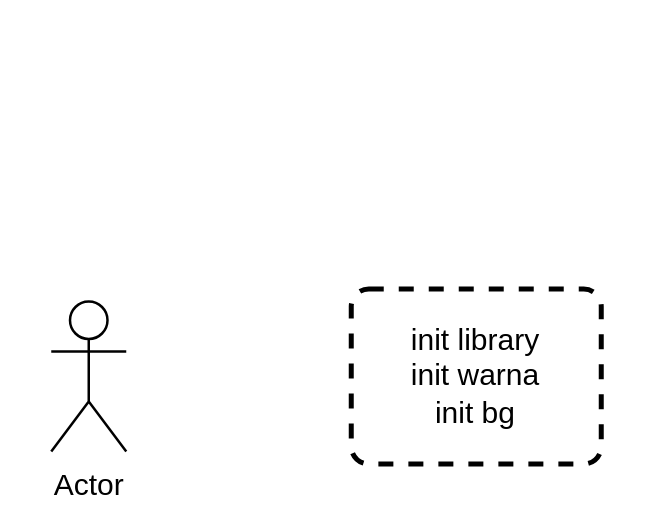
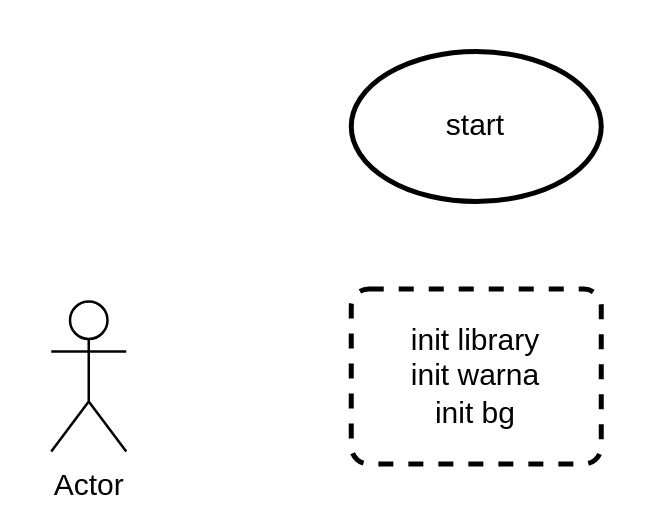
none -> (476, 126)
